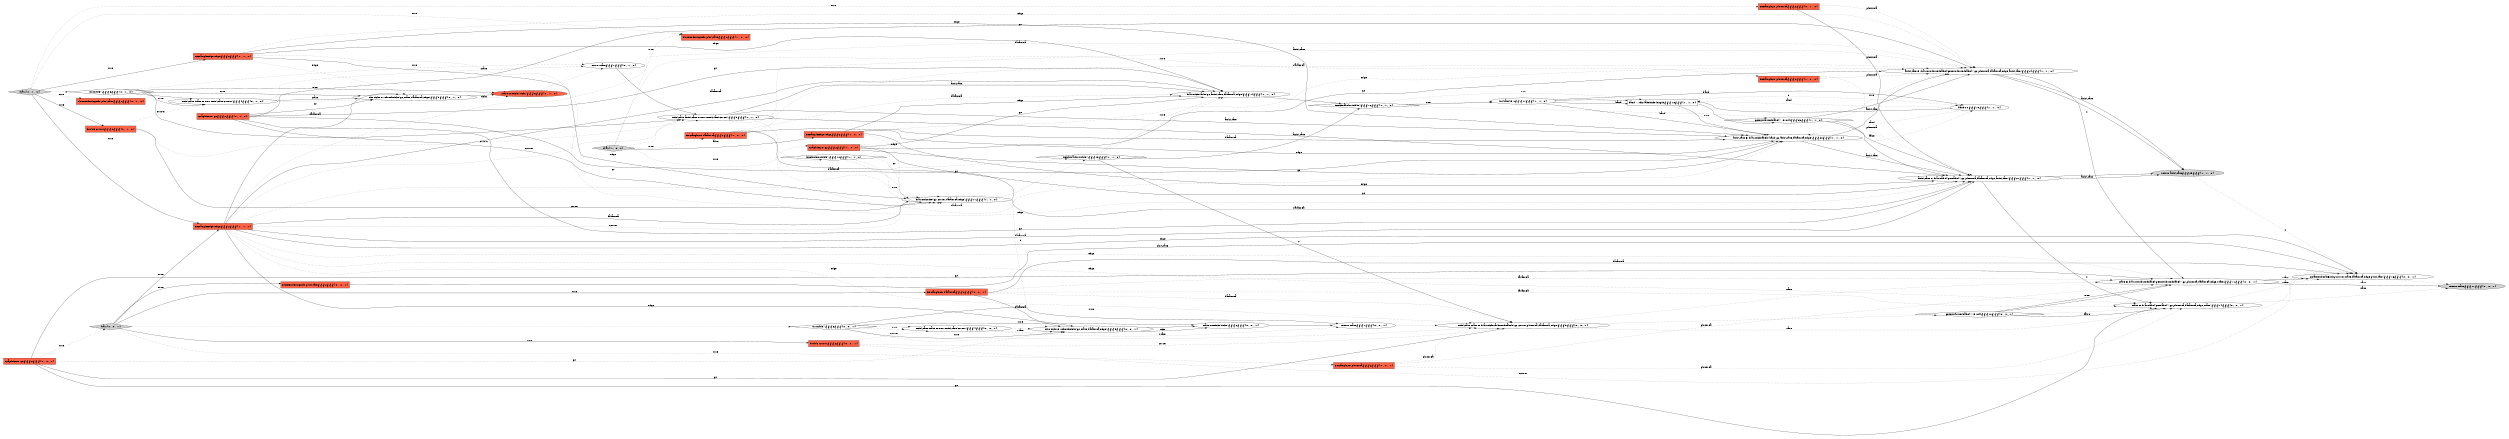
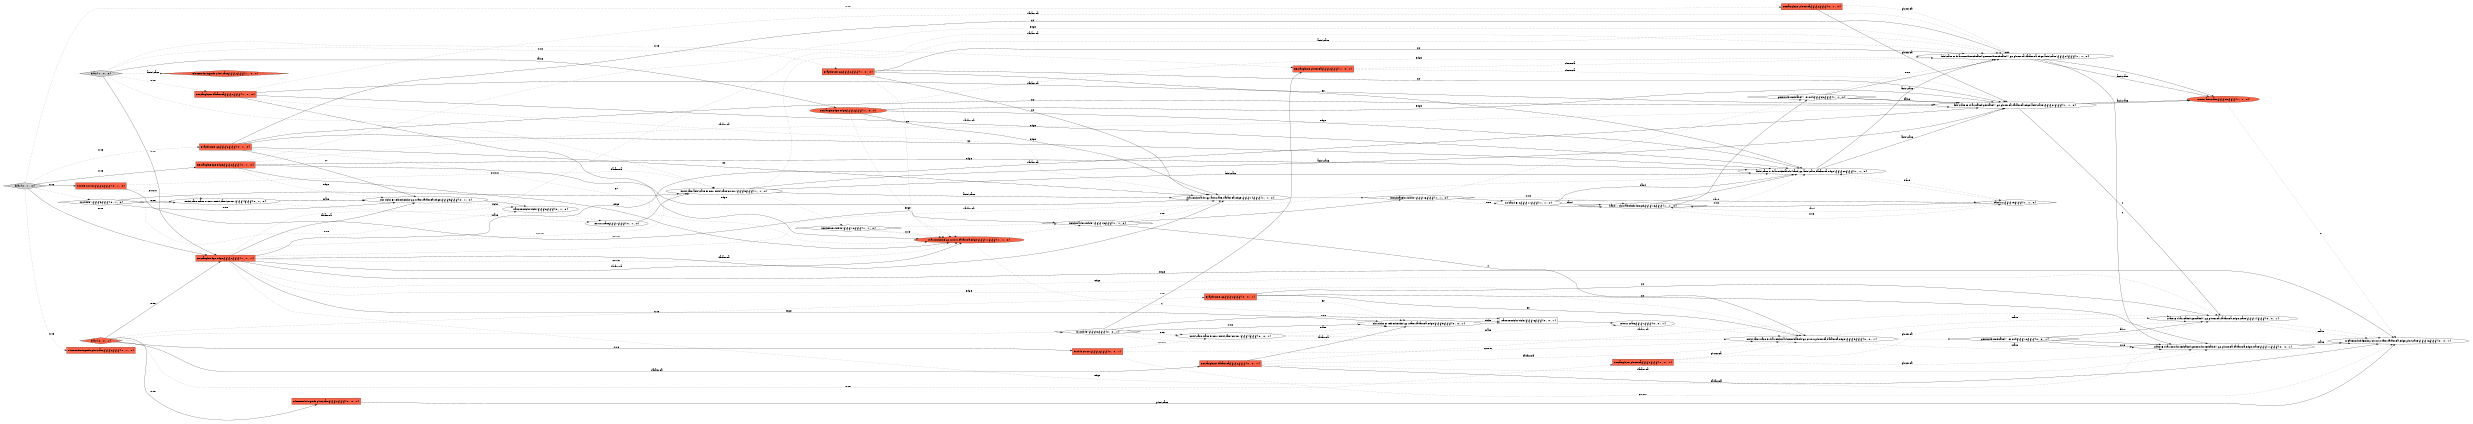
(339, 15) -> (111, 156)
(716, 37) -> (225, 74)
(651, 49) -> (153, 72)
(355, 71) -> none
(314, 89) -> (303, 233)
(529, 94) -> (540, 209)
(1789, 95) -> (1812, 214)
(1663, 103) -> (1643, 206)
(1979, 108) -> (2015, 202)
(834, 135) -> (848, 111)
(579, 169) -> (594, 191)
none -> (155, 173)
(2188, 173) -> (2223, 99)
(820, 181) -> (584, 170)
(957, 200) -> (969, 240)
(508, 208) -> (587, 240)
(2473, 286) -> none
(575, 292) -> (657, 370)
(1091, 317) -> (1257, 236)
(1231, 325) -> (1528, 320)
(111, 327) -> (101, 341)
(70, 344) -> (629, 314)
